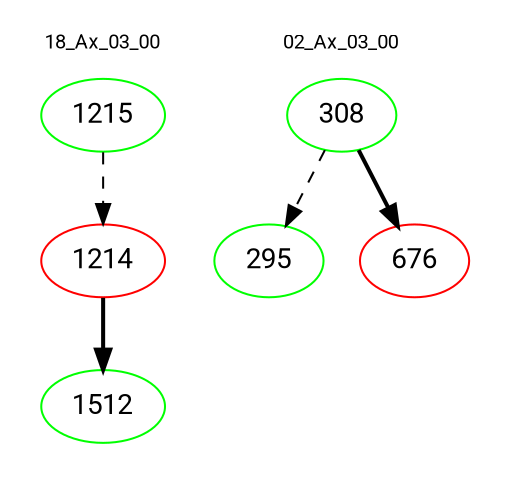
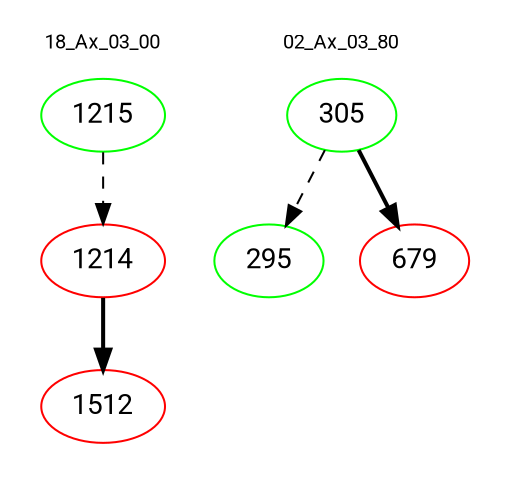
(342, 43) -> (342, 43)
(342, 115) -> (342, 115)
(415, 261) -> (415, 261)
(103, 406) -> (103, 406)
